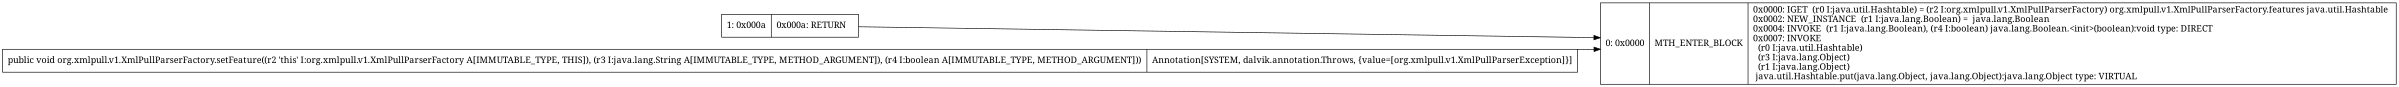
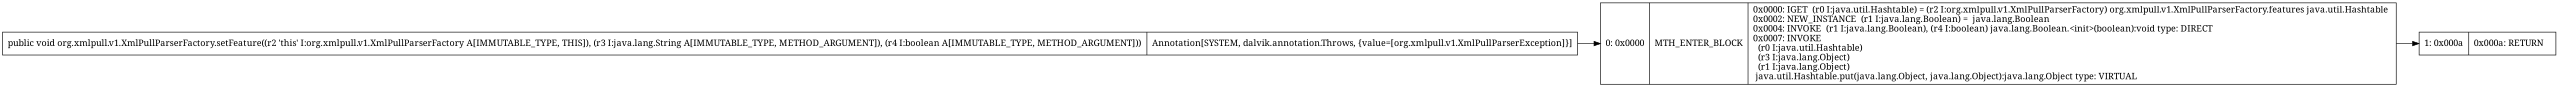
(1226, 32) -> (2404, 44)
